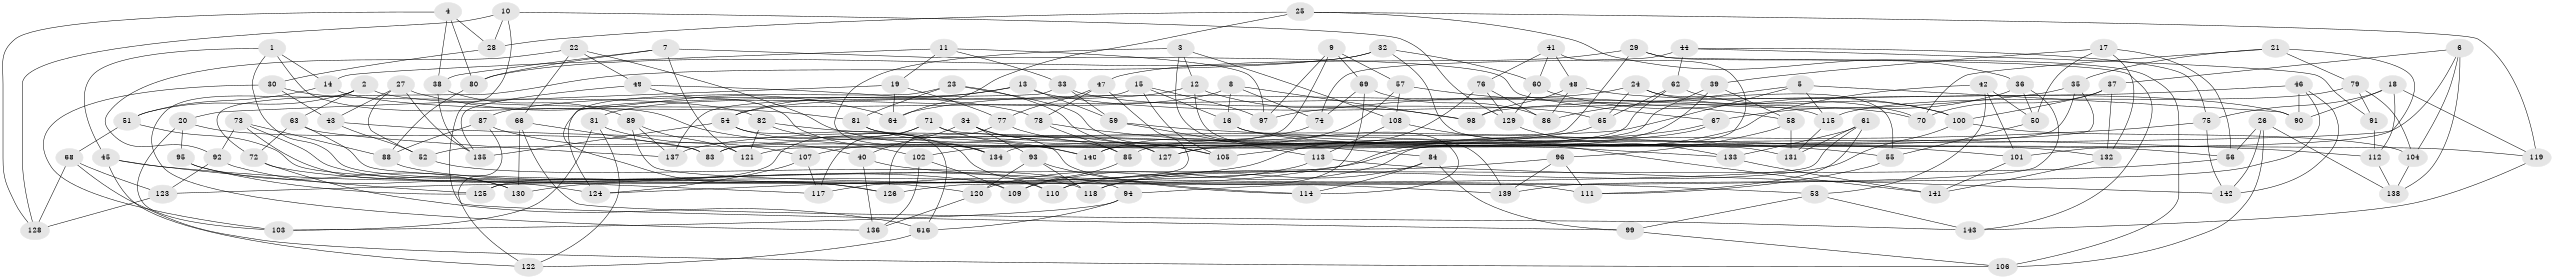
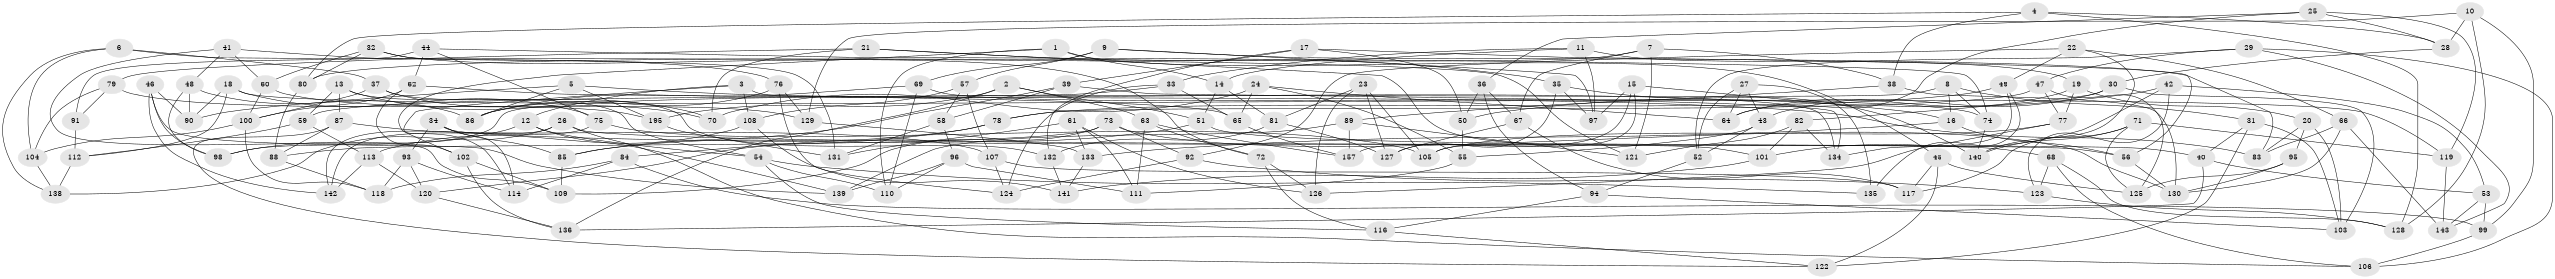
(1828, 121) -> (656, 121)
(445, 125) -> (2070, 99)
(673, 158) -> (1349, 158)
(924, 231) -> (1381, 231)
